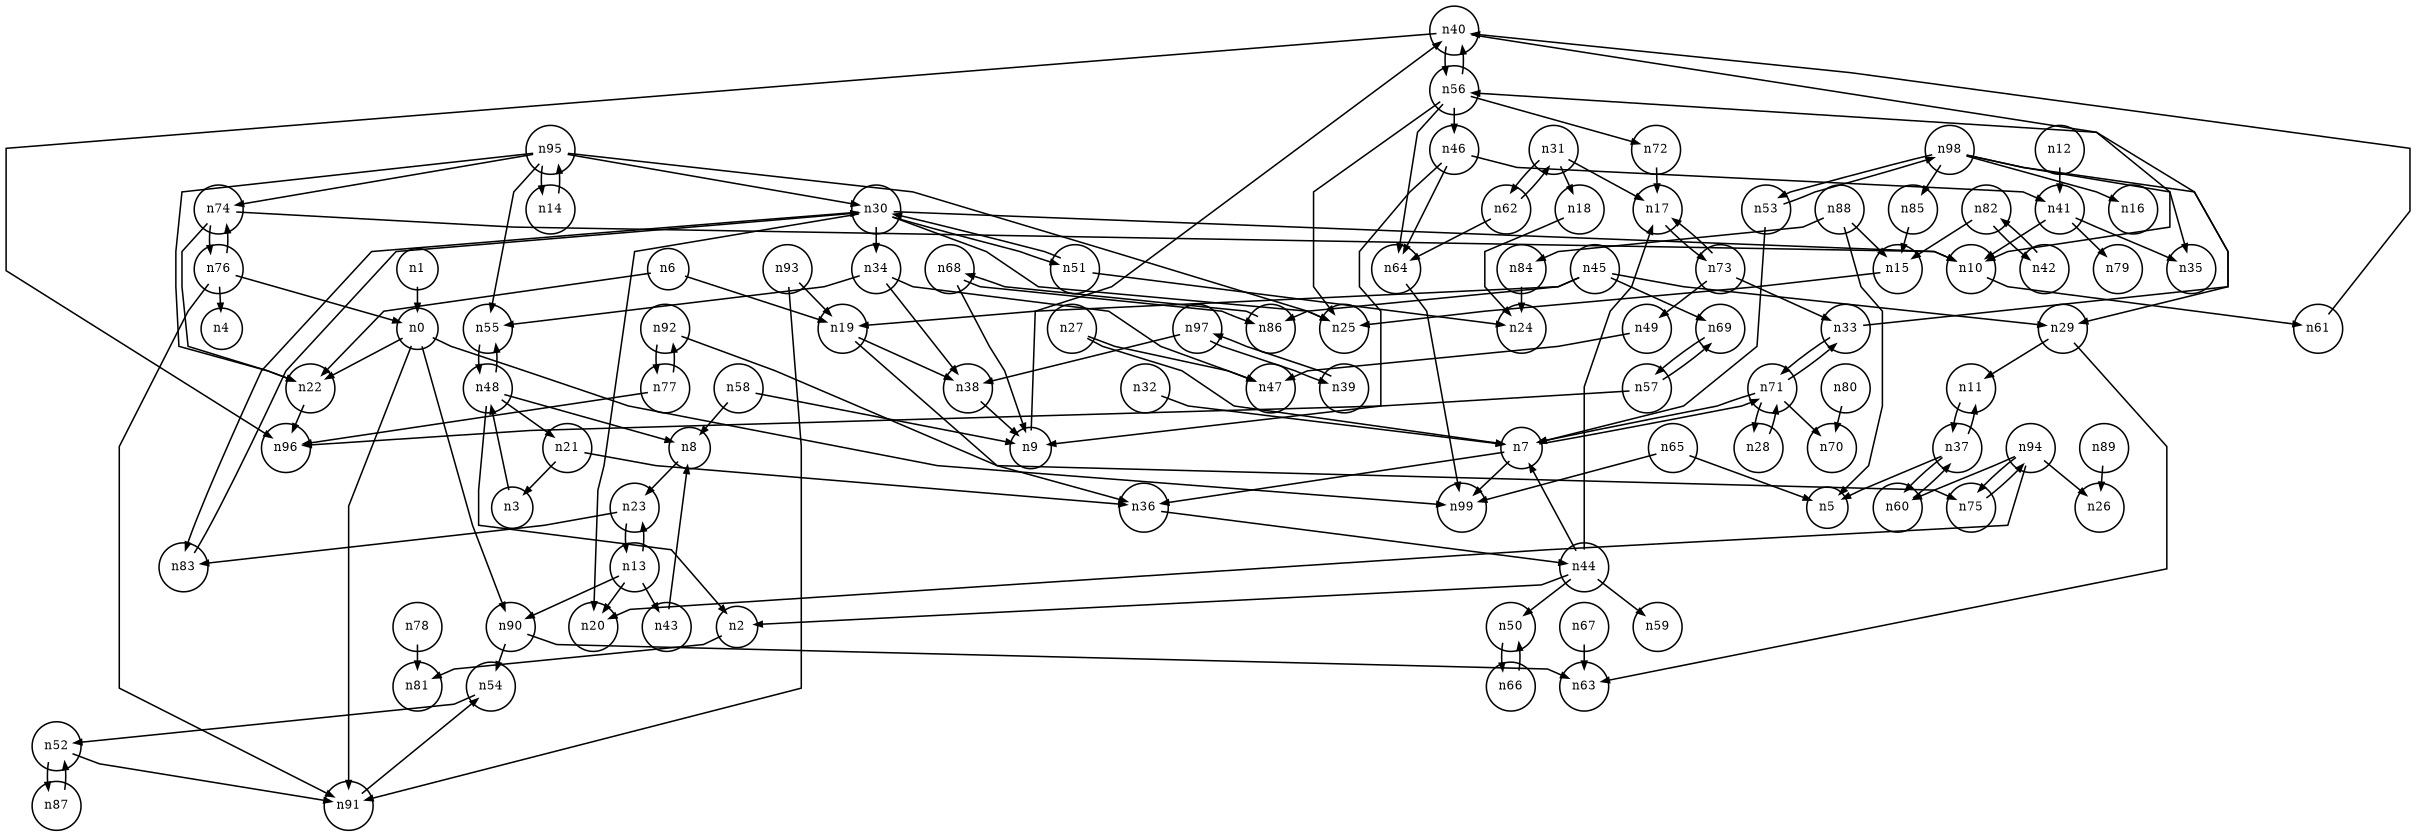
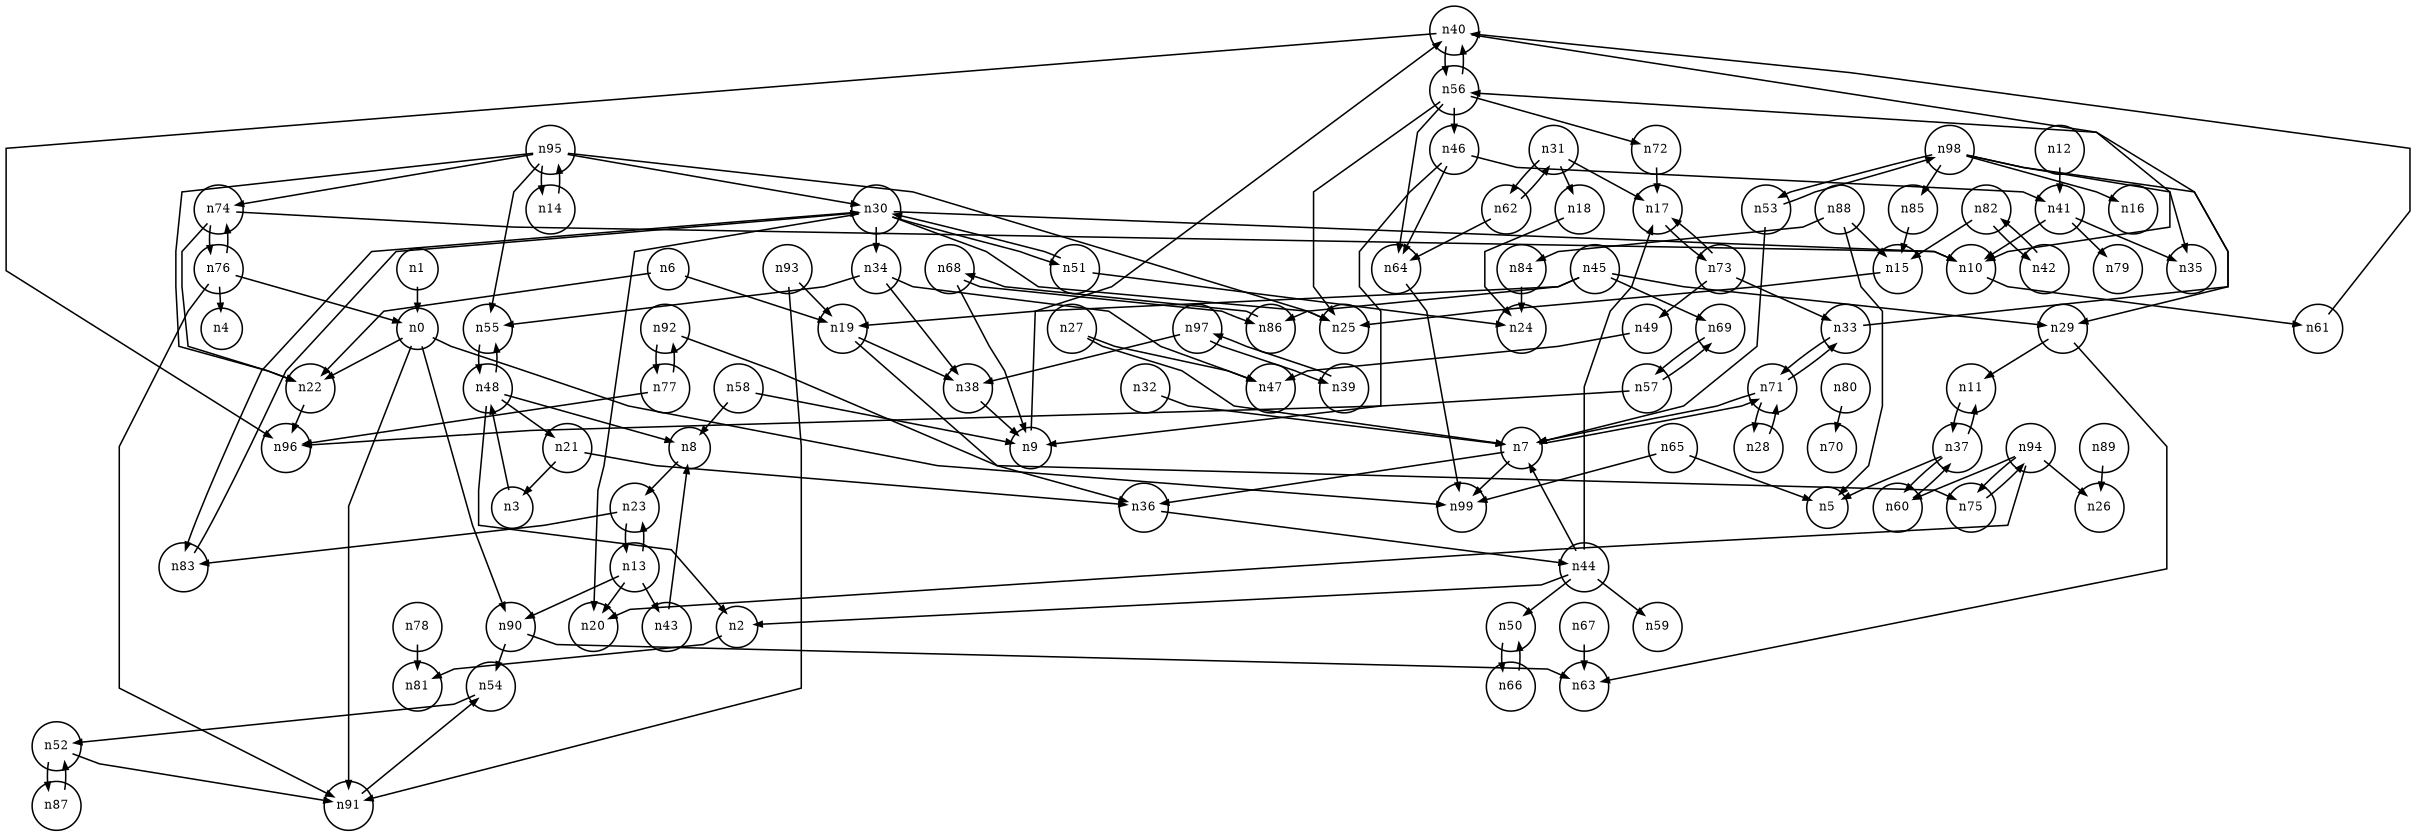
(1799, 416) -> none
